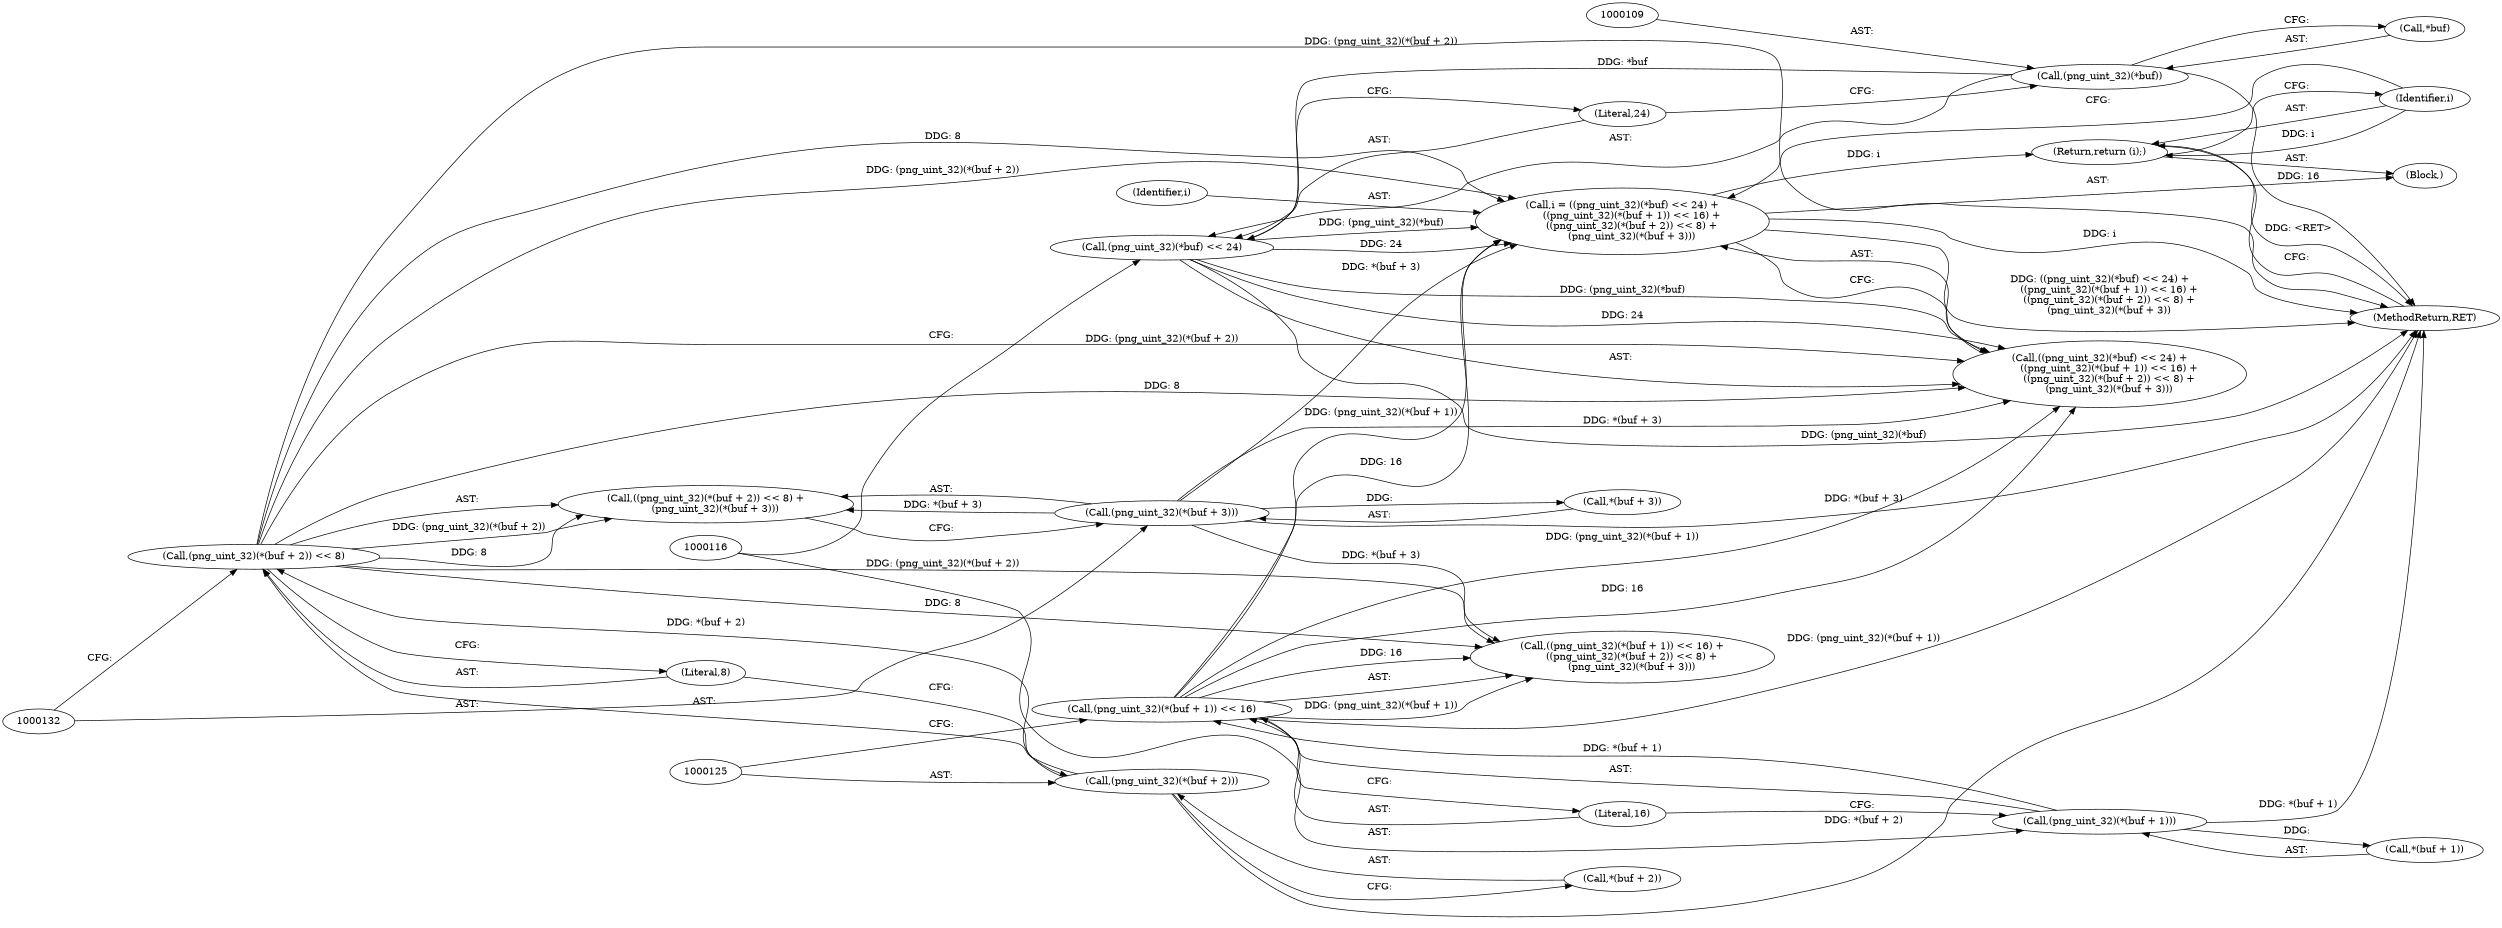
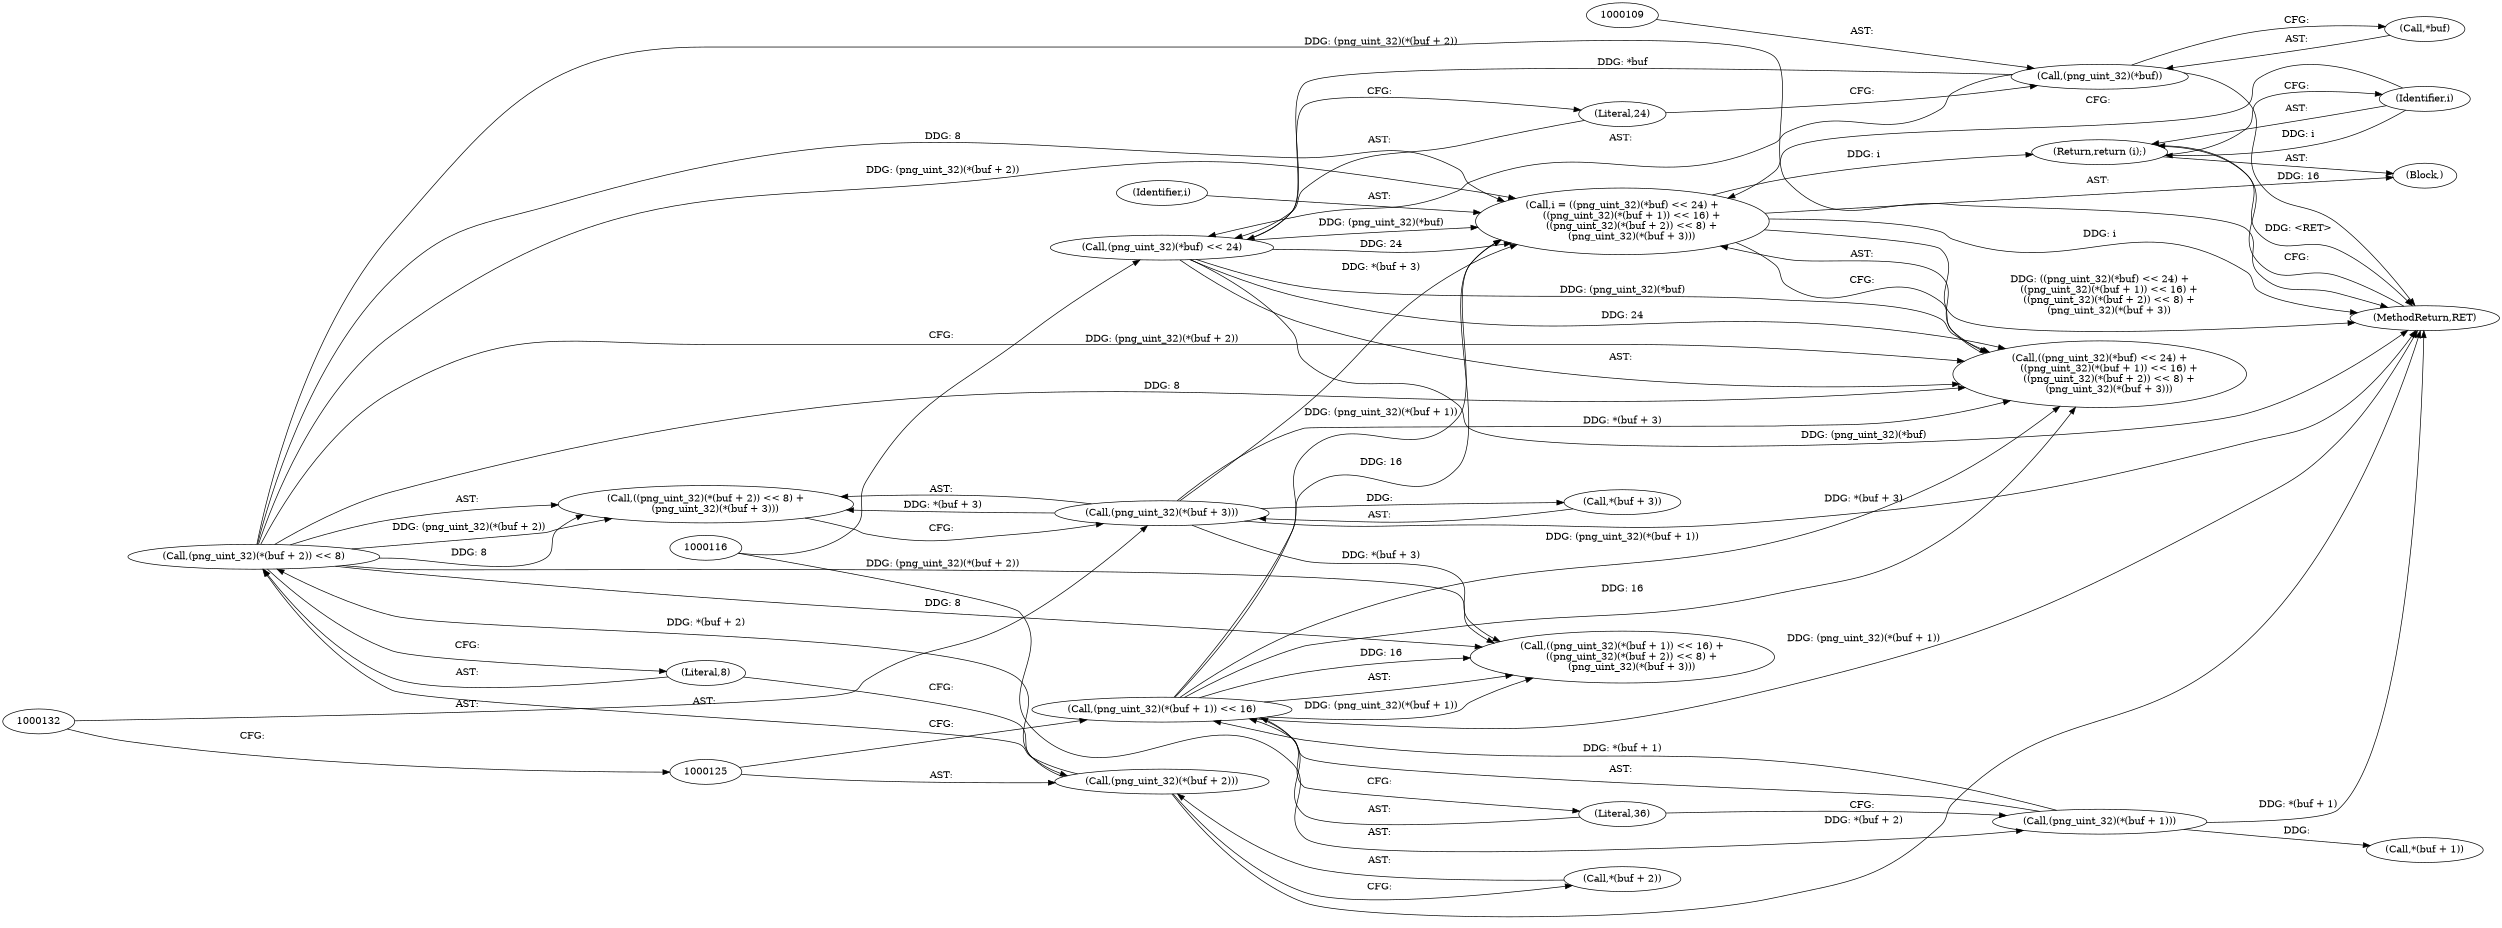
(143, 642) -> (364, 764)
(1622, 814) -> (1622, 814)
(2258, 856) -> none
